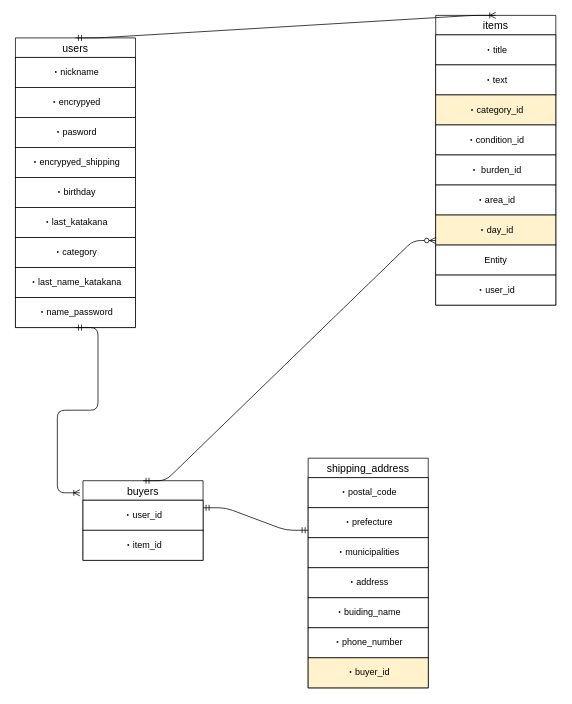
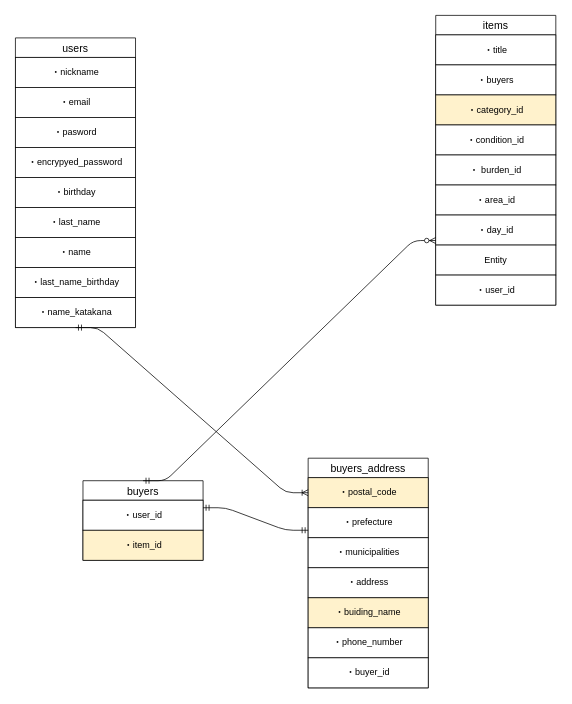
(283, 27) -> none
(495, 80) -> (495, 80)
(75, 102) -> (75, 102)
(75, 162) -> (75, 162)
(75, 222) -> (75, 222)
(495, 230) -> (495, 230)
(75, 252) -> (75, 252)
(75, 282) -> (75, 282)
(75, 312) -> (75, 312)
(57, 441) -> (198, 415)
(368, 468) -> (368, 468)
(368, 492) -> (368, 492)
(143, 545) -> (143, 545)
(368, 612) -> (368, 612)
(368, 672) -> (368, 672)
